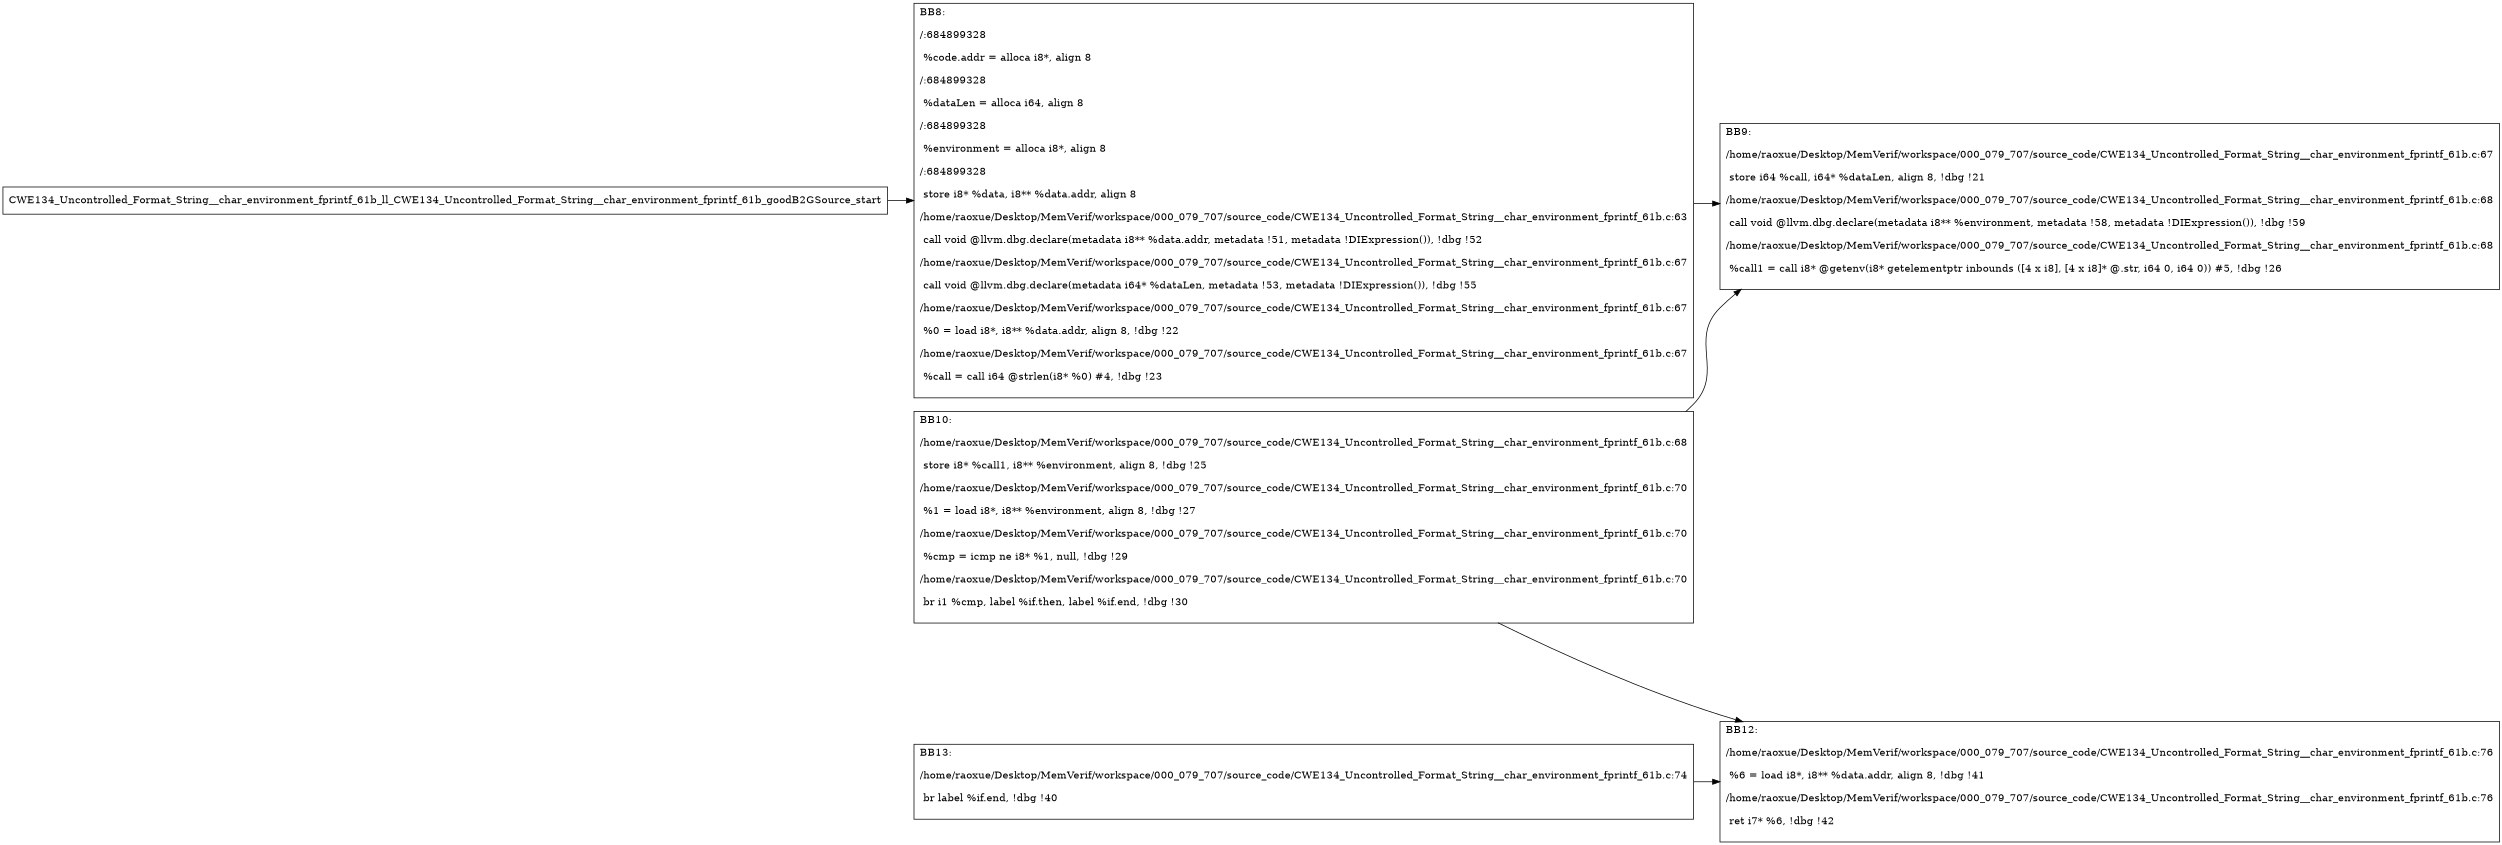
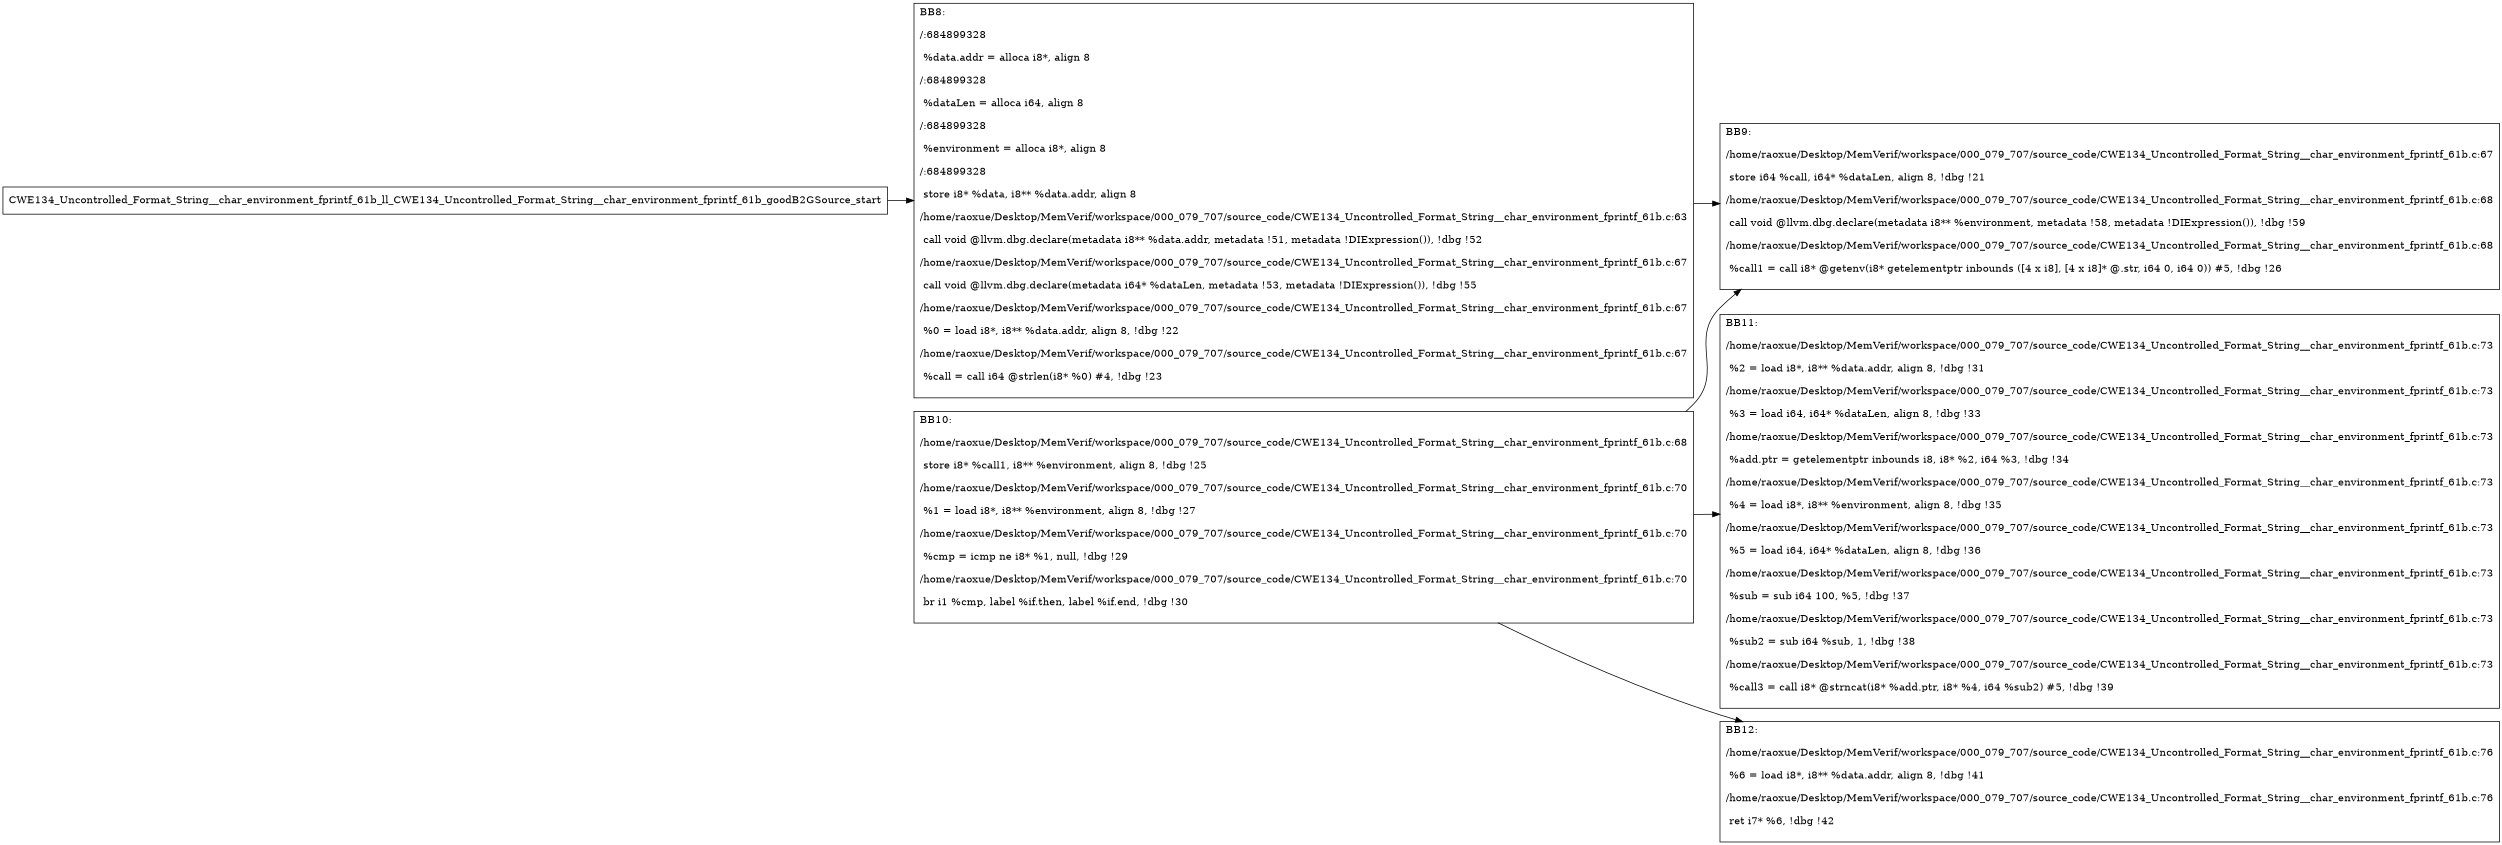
(1006, 58) -> (1005, 58)
none -> (2110, 511)
(1304, 782) -> none
